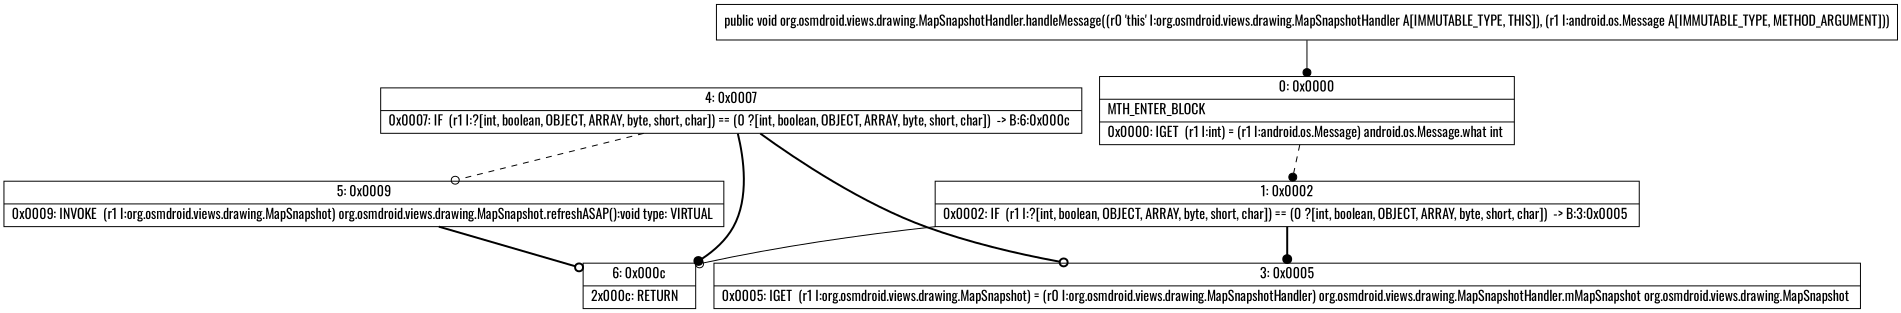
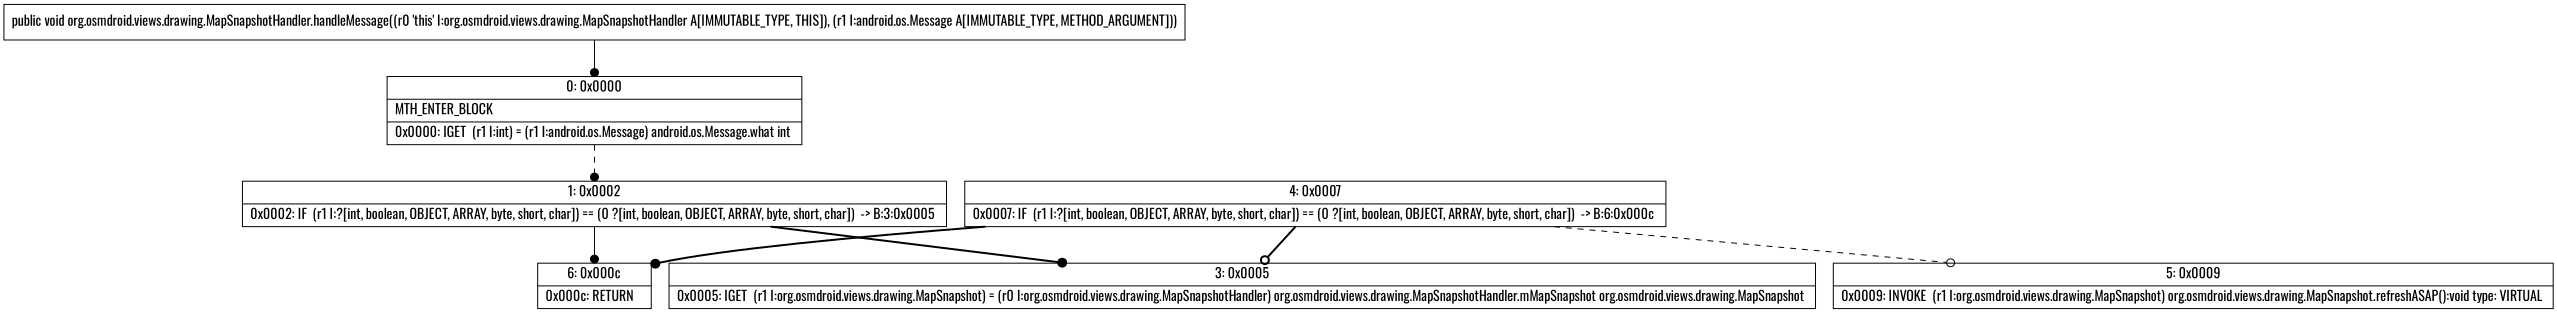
(819, 242) -> (594, 241)
(507, 246) -> none
(639, 297) -> (594, 297)
